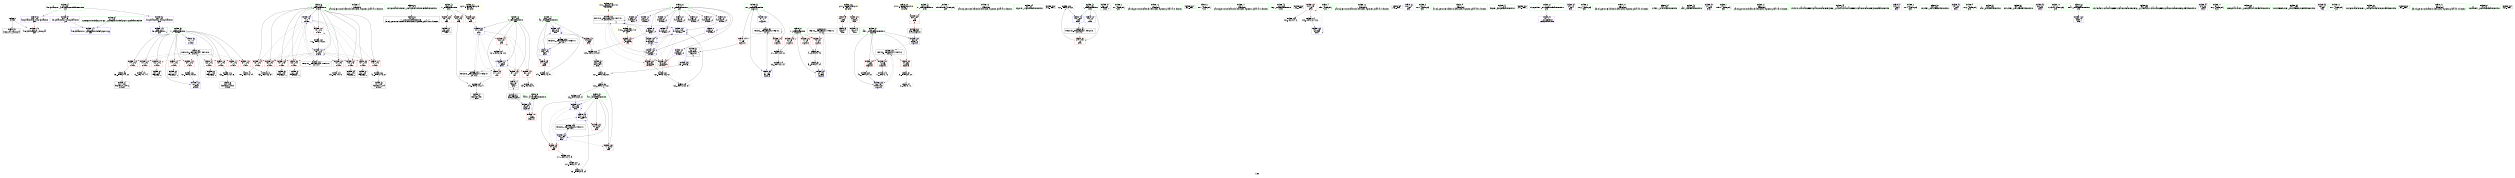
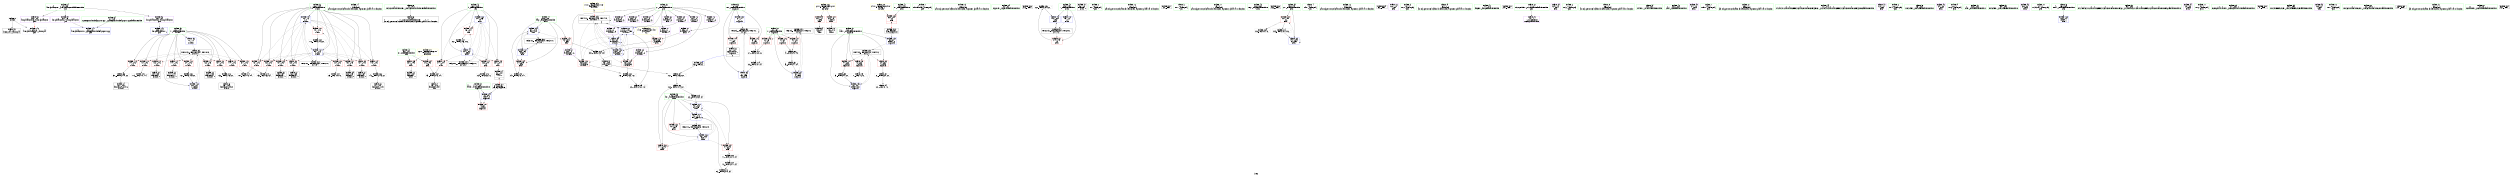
none -> (1292, 7)
none -> (2262, 7)
(471, 19) -> none
none -> (569, 52)
